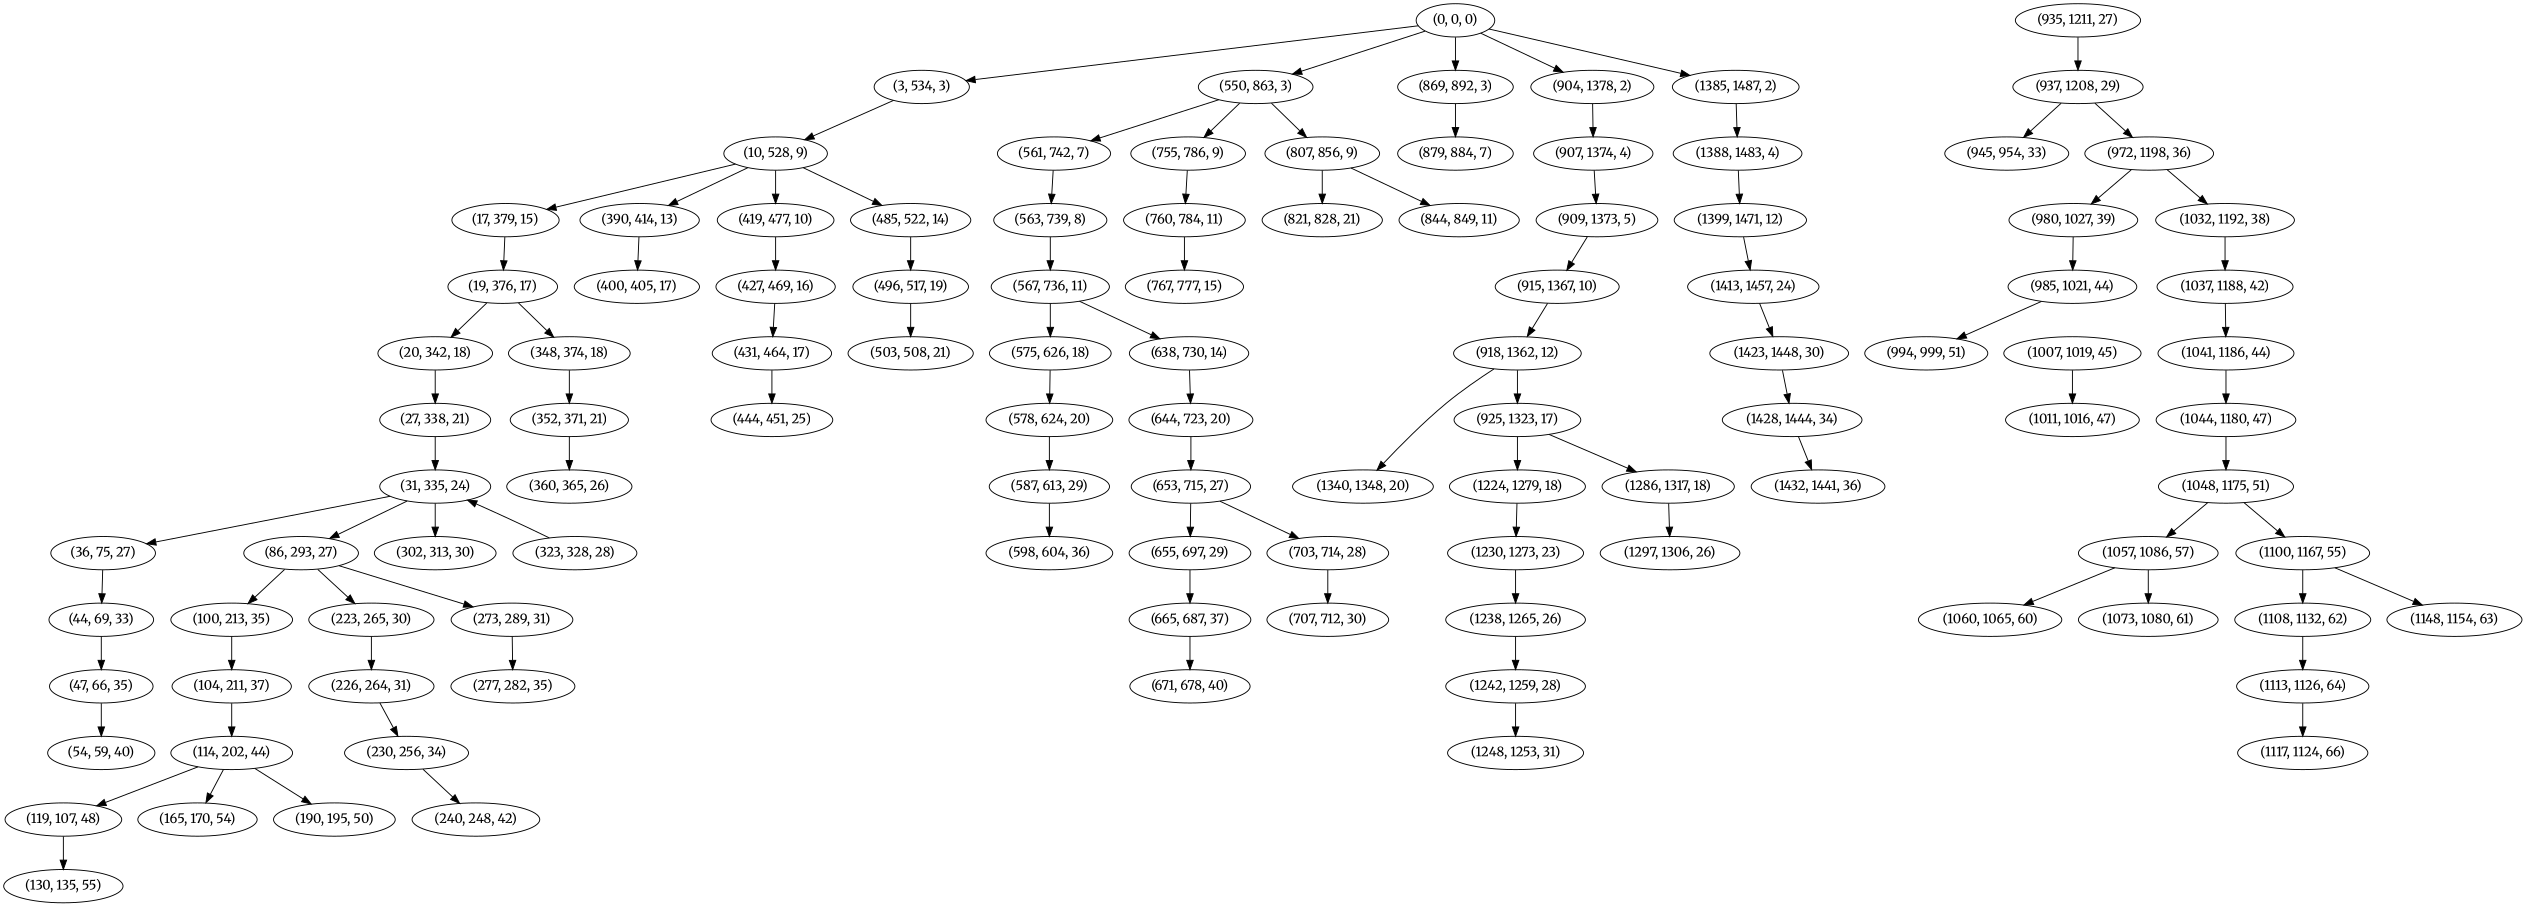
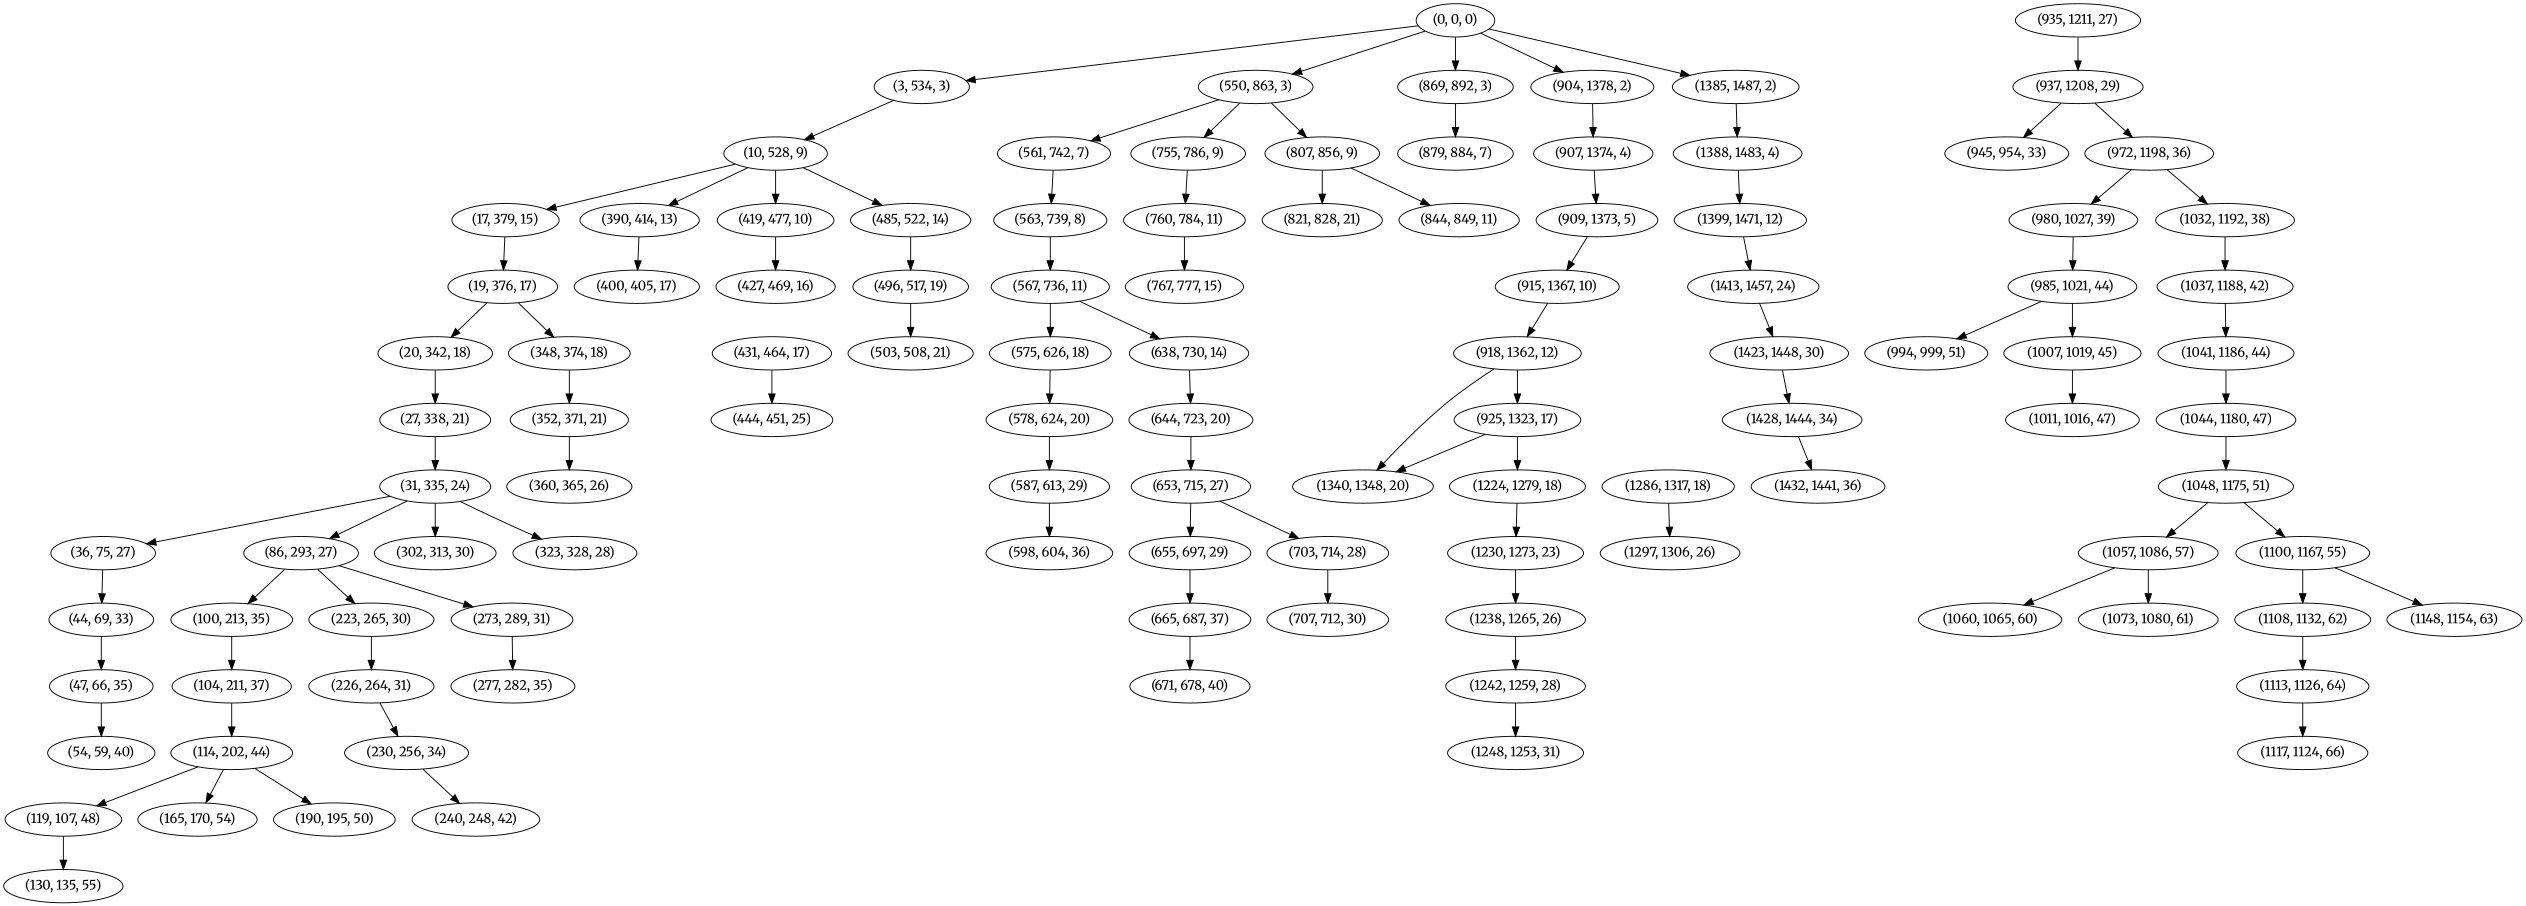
(774, 316) -> none
none -> (2072, 316)
(1588, 451) -> (1445, 451)
(513, 521) -> (496, 519)
